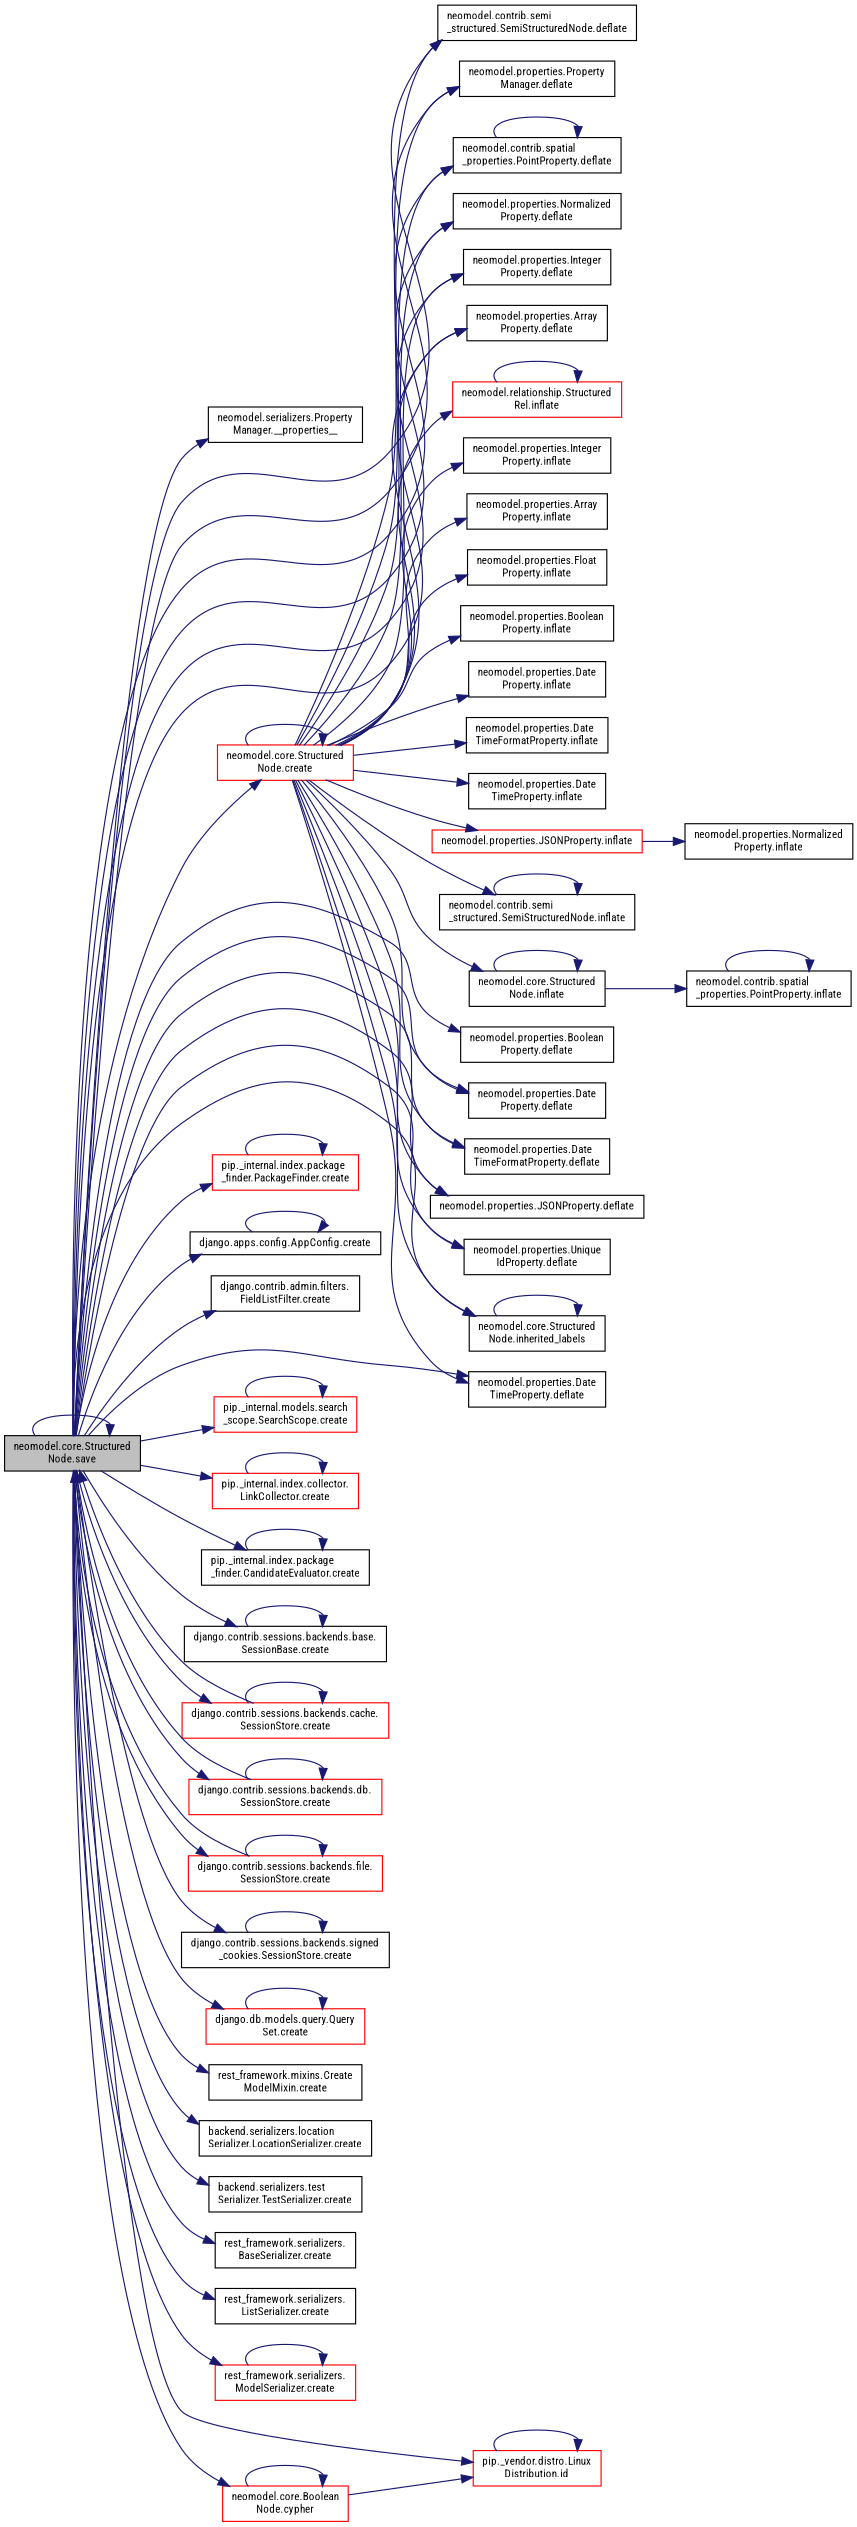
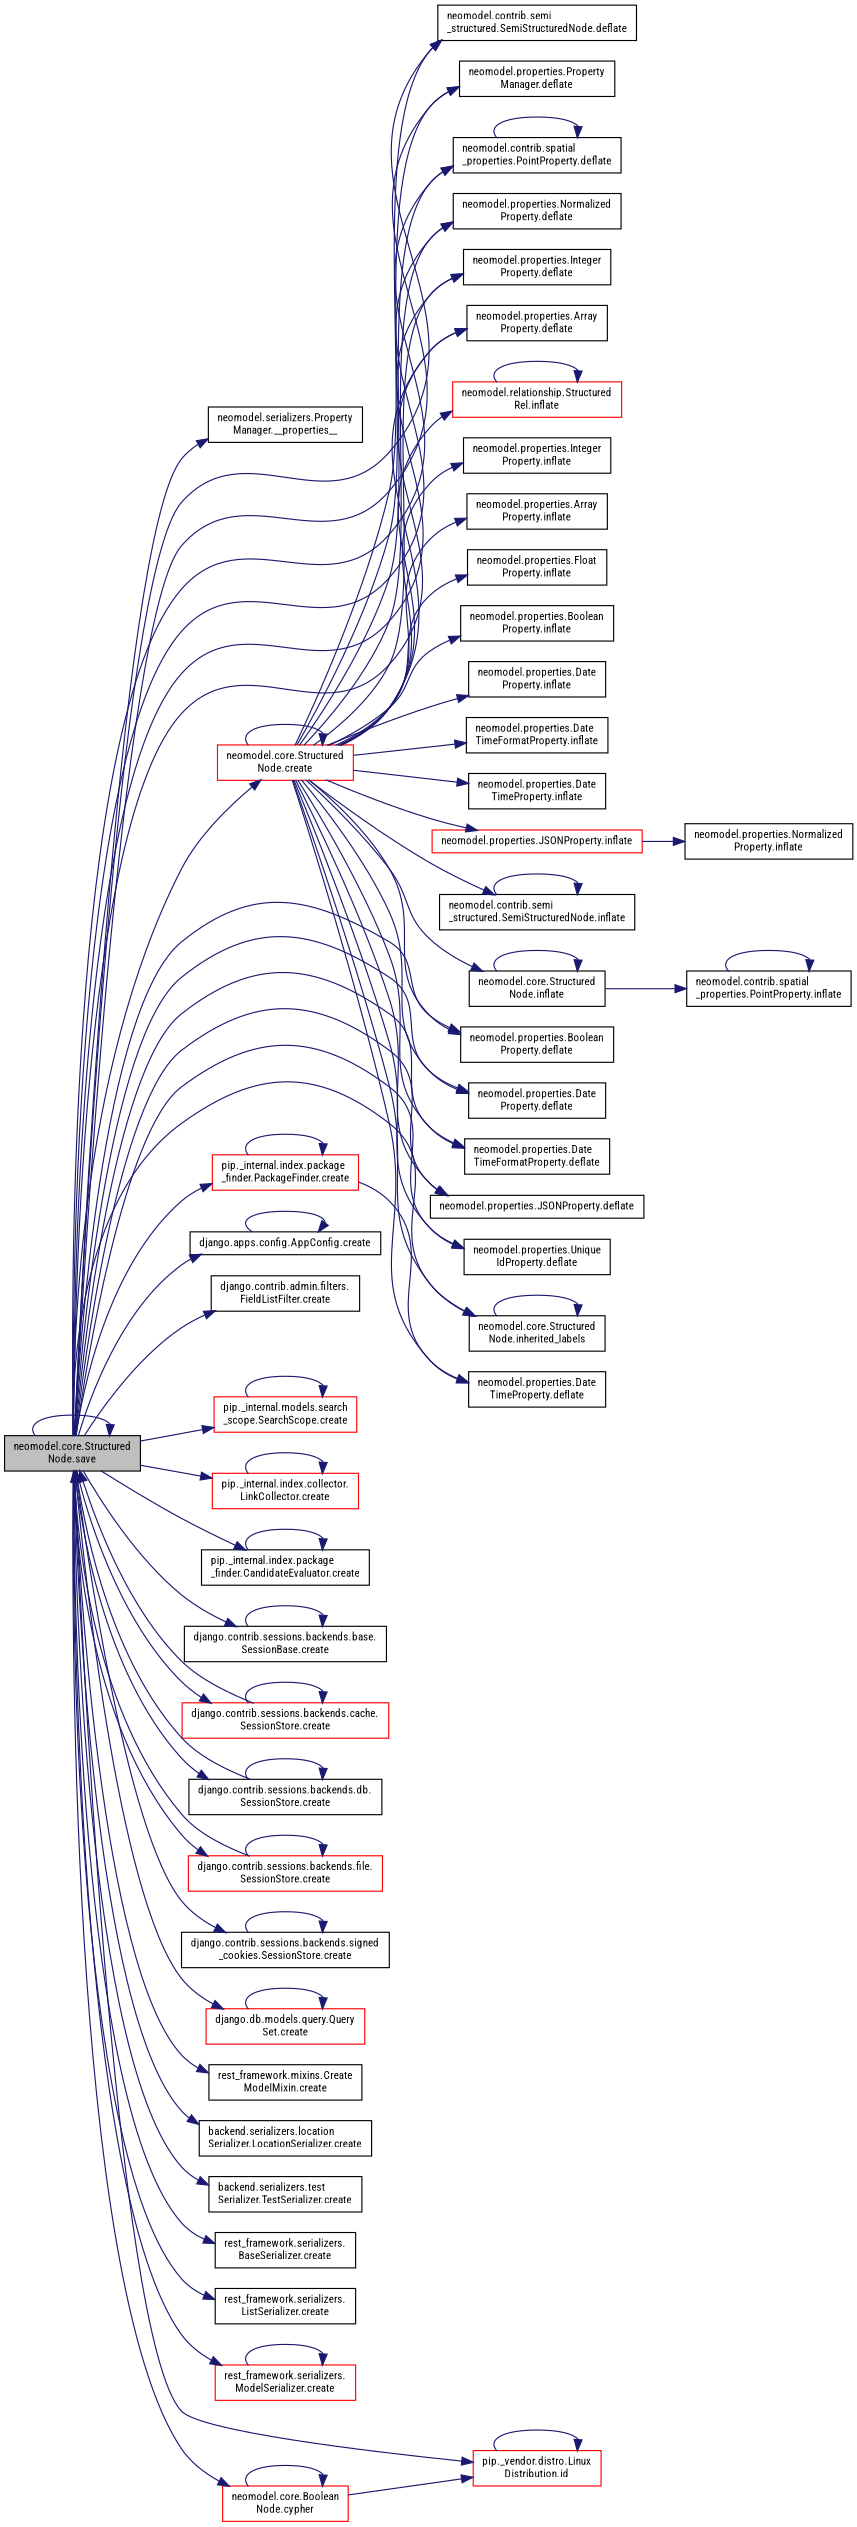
none -> (404, 919)
(260, 1350) -> (410, 1279)
(285, 1797) -> (285, 1797)
